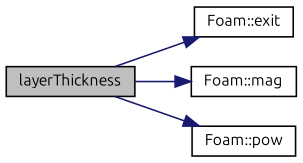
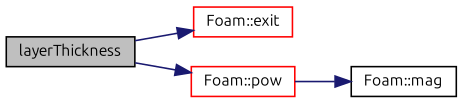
(244, 22) -> (243, 22)
(155, 82) -> (315, 82)
(244, 141) -> (243, 82)
